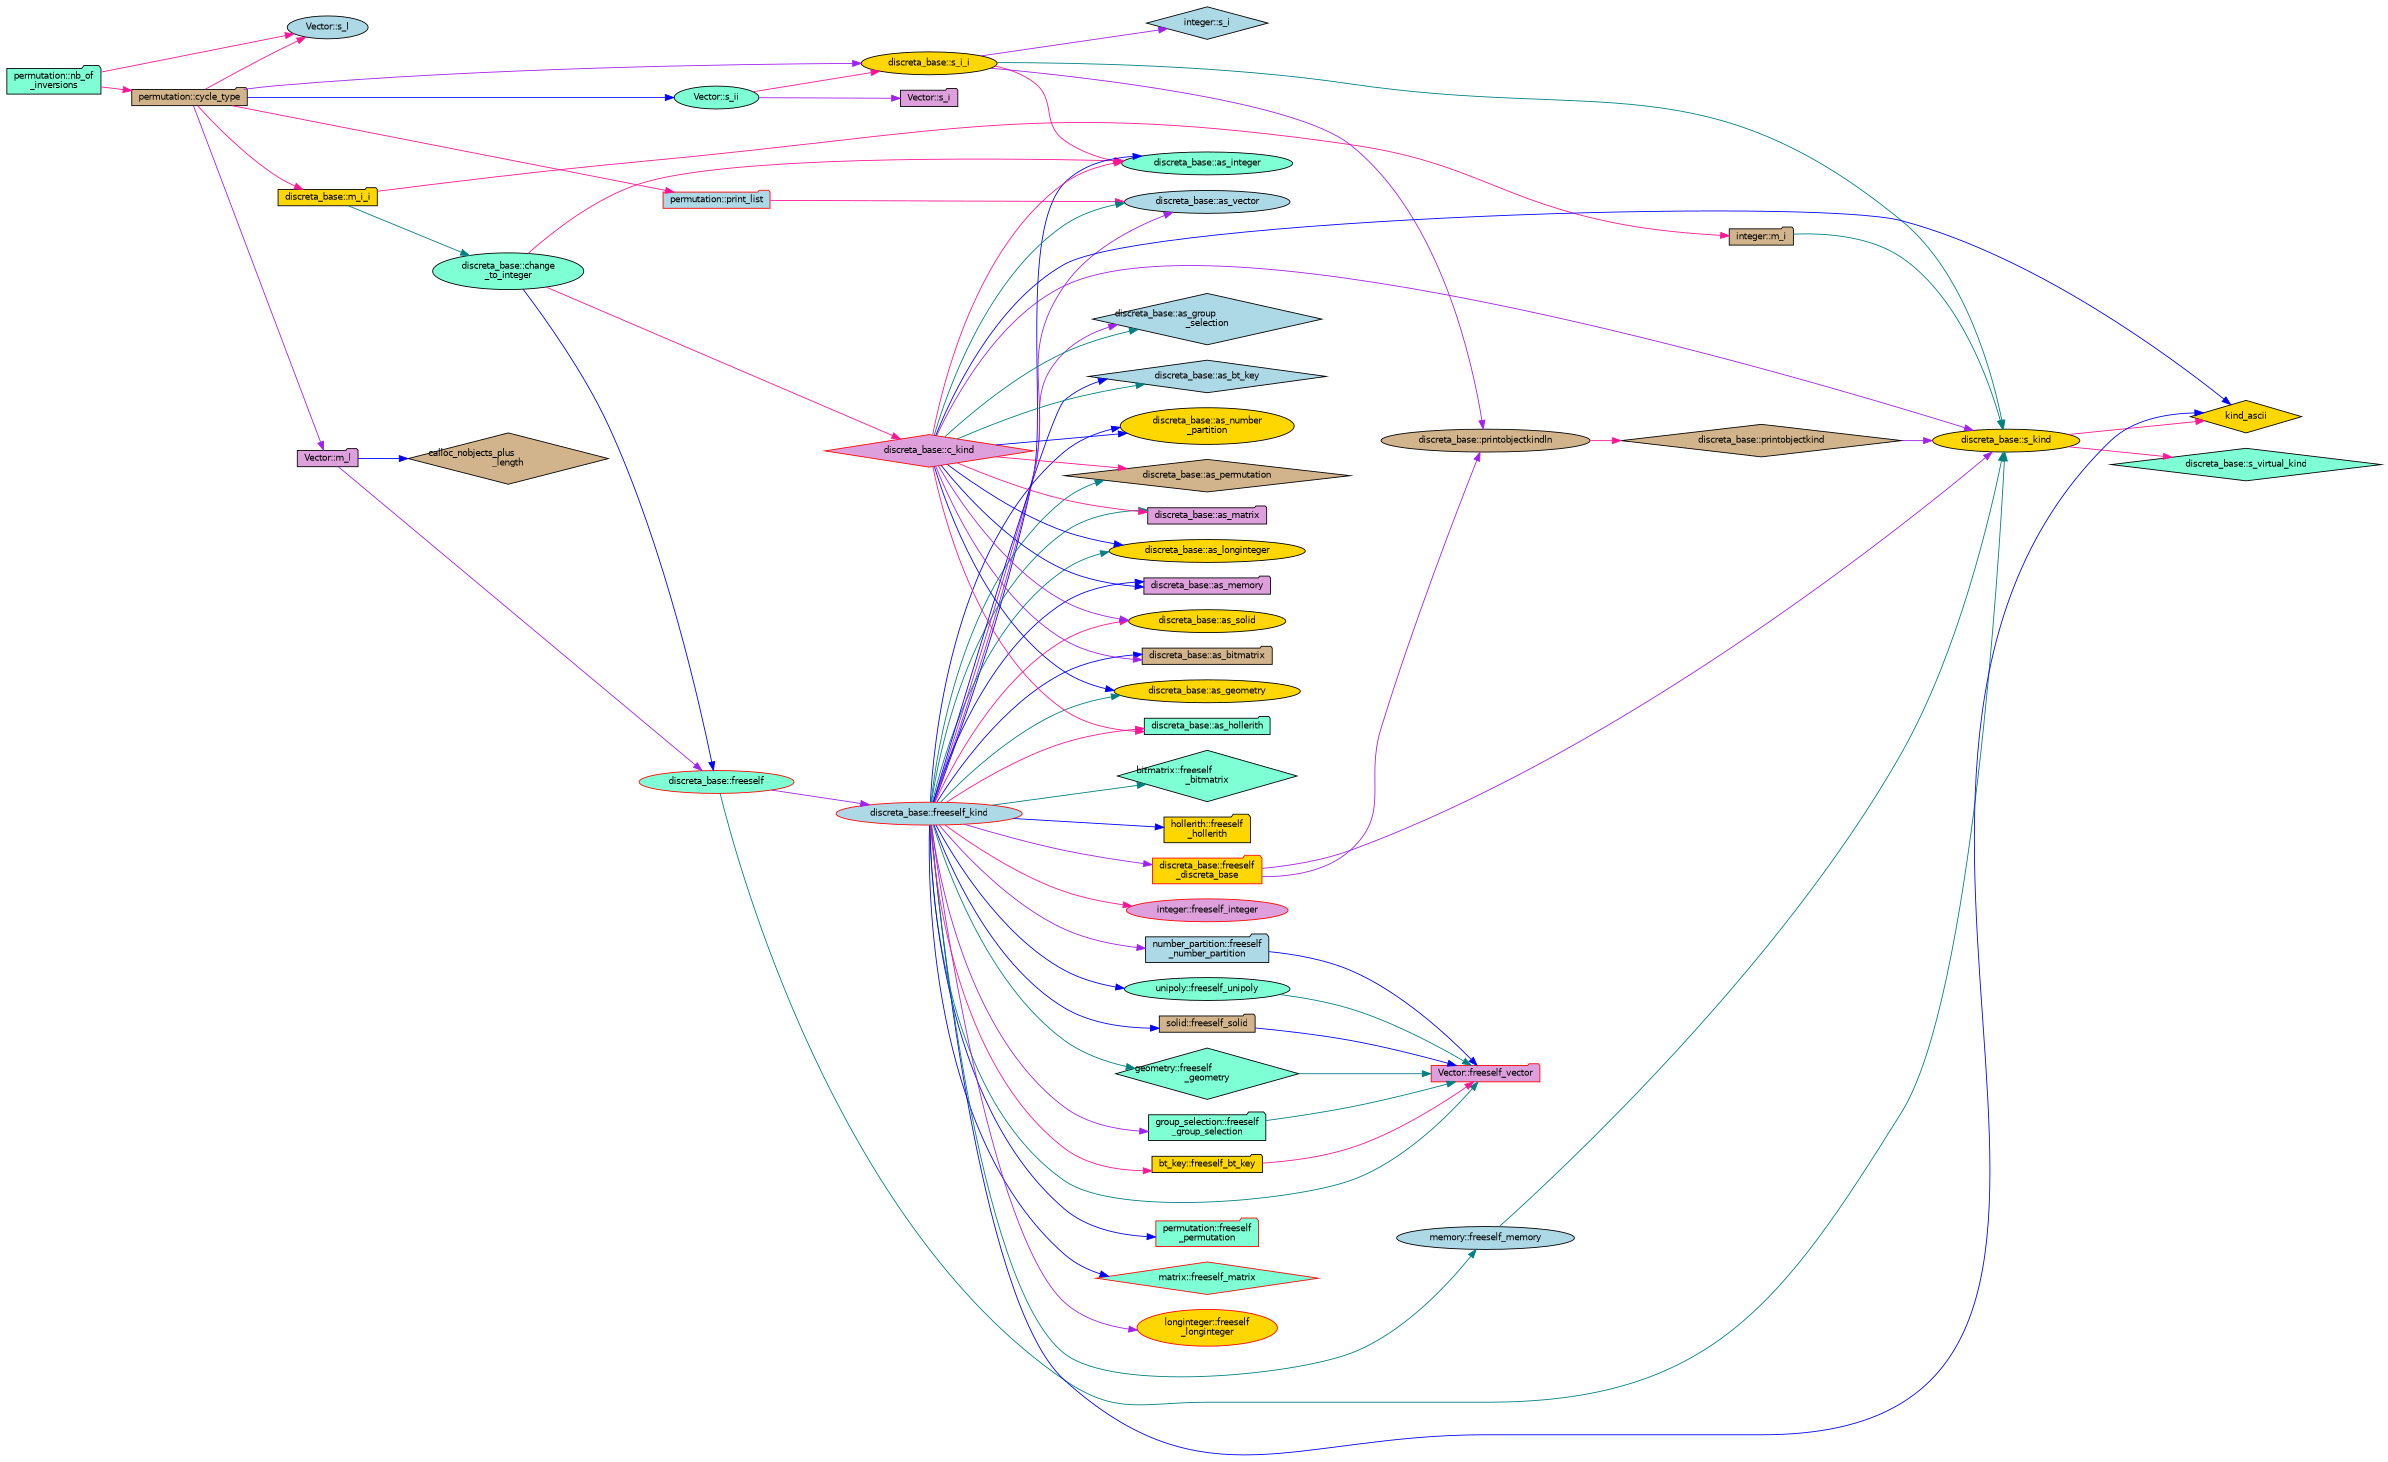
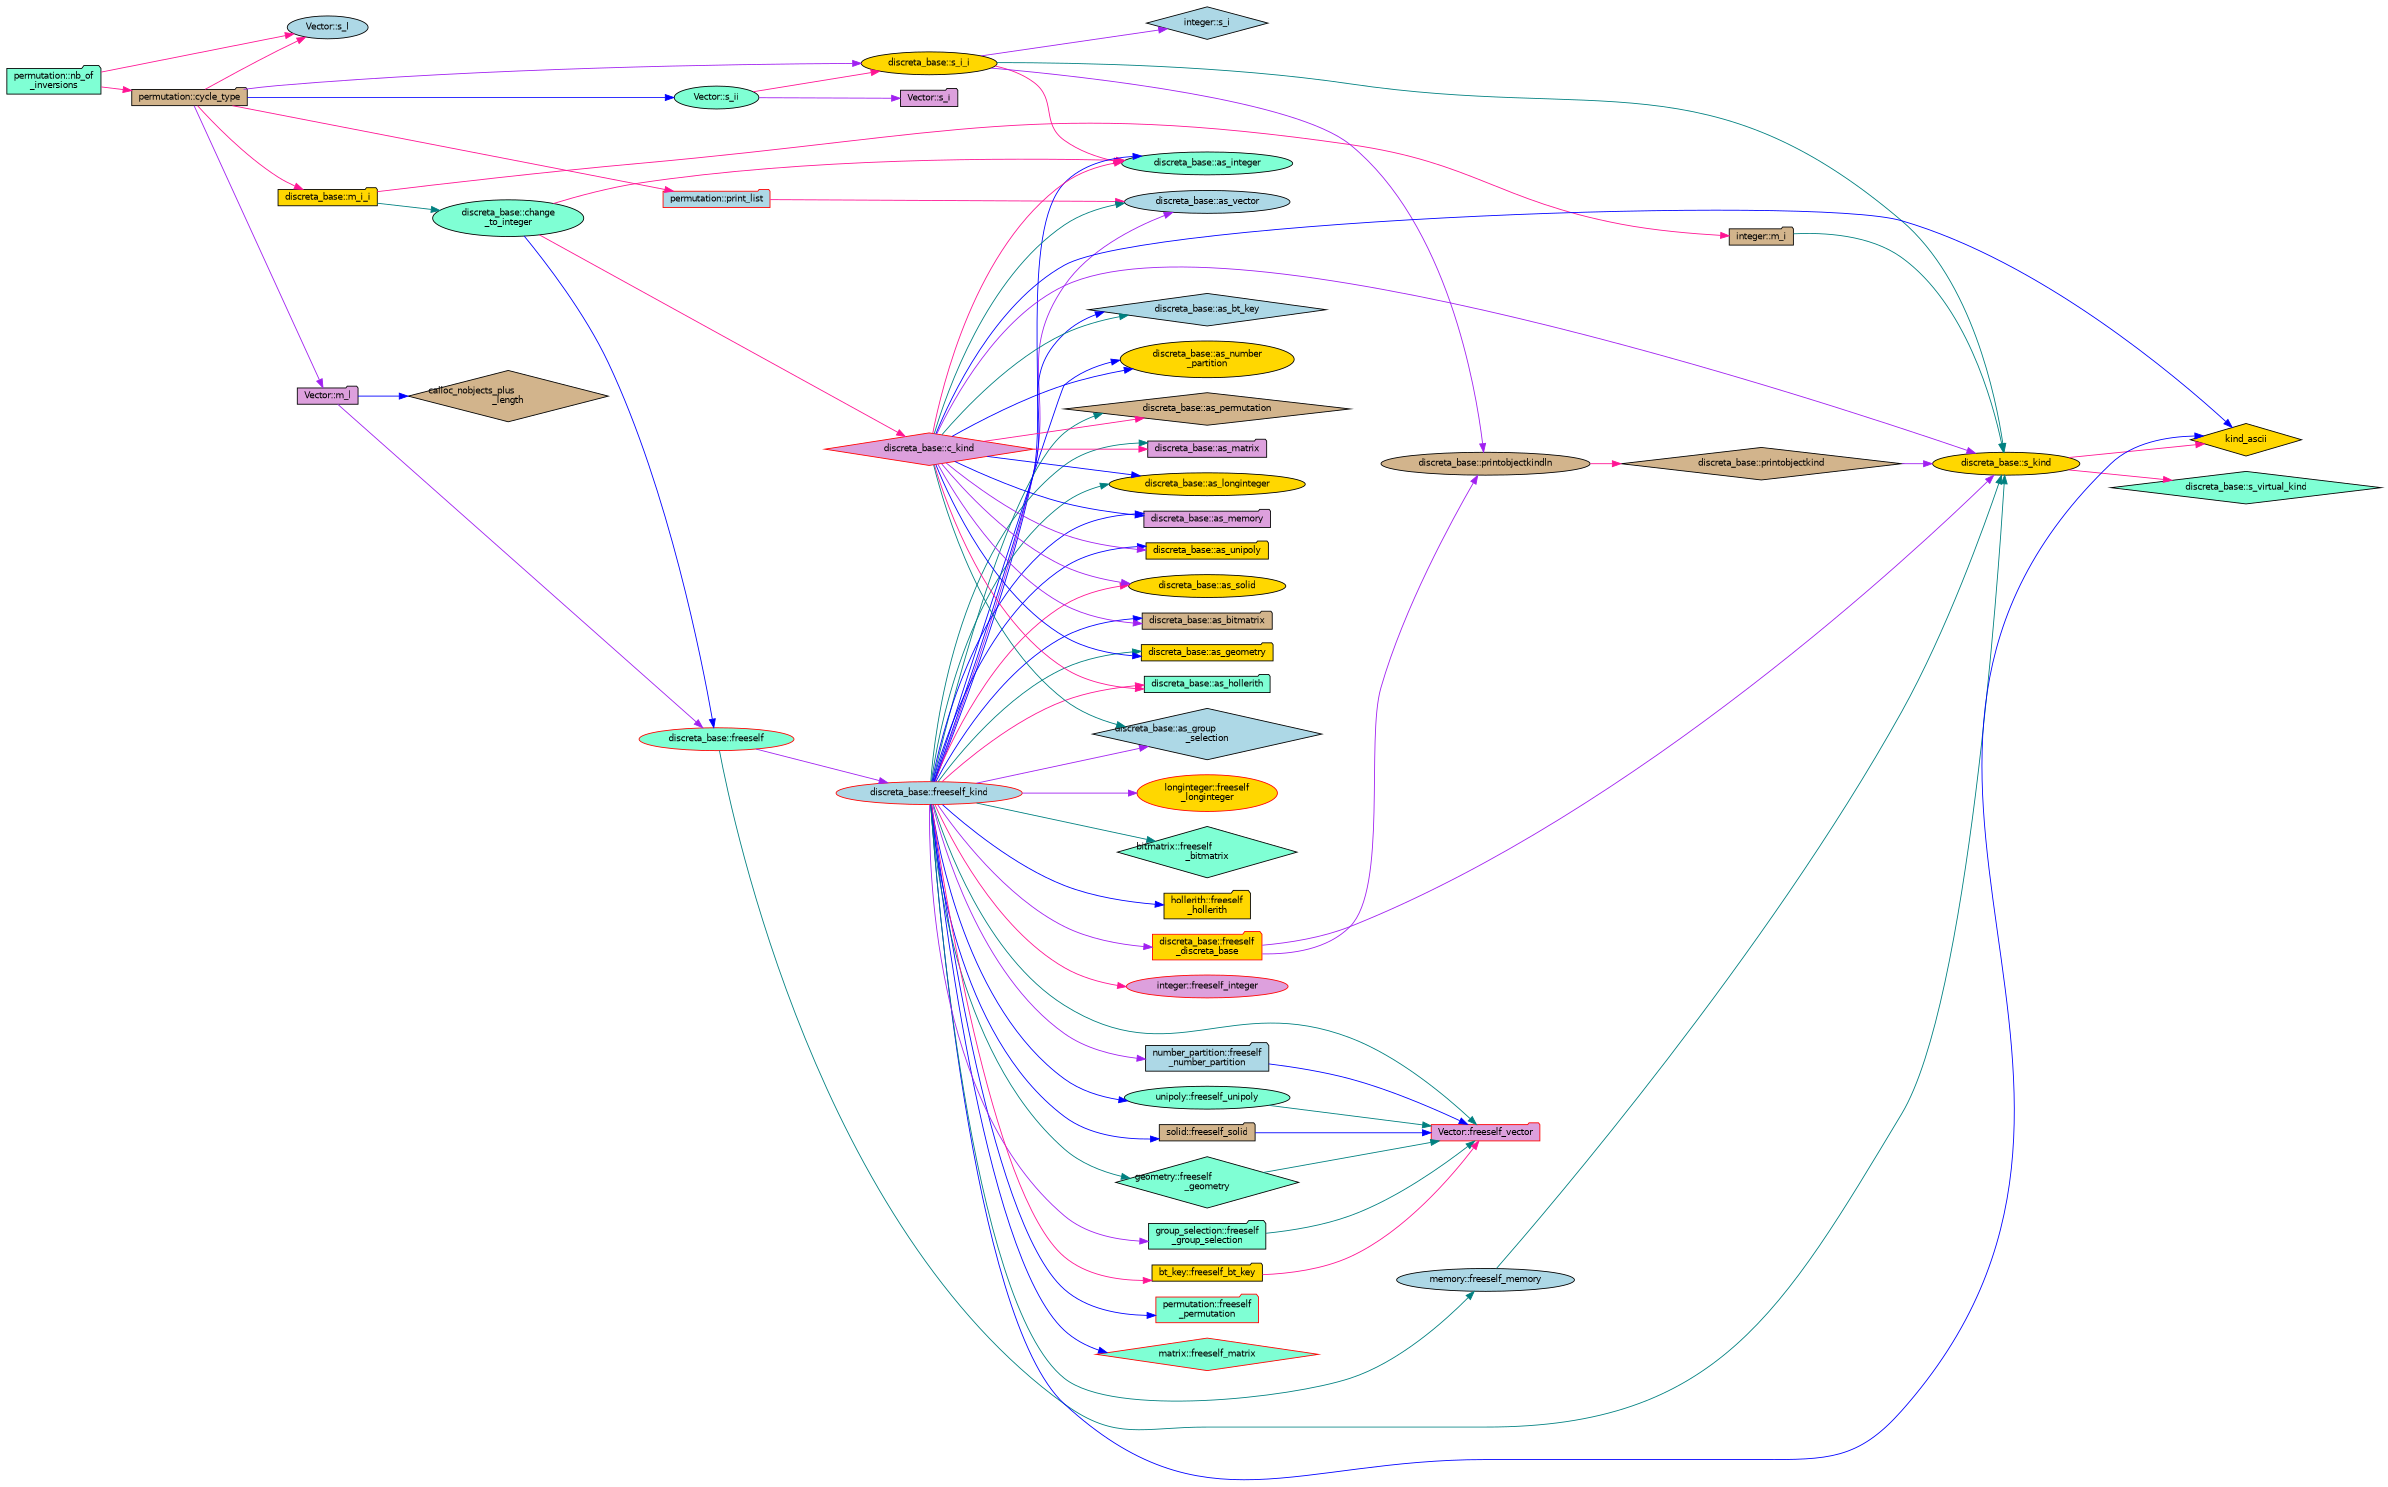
none -> (1207, 551)
(1207, 691) -> (1207, 653)
